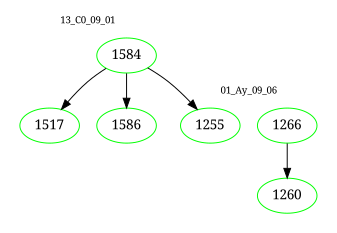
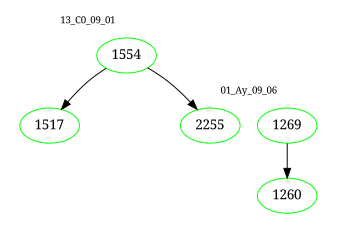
(127, 55) -> (127, 55)
(127, 126) -> none
(210, 126) -> (210, 126)
(287, 126) -> (287, 126)
